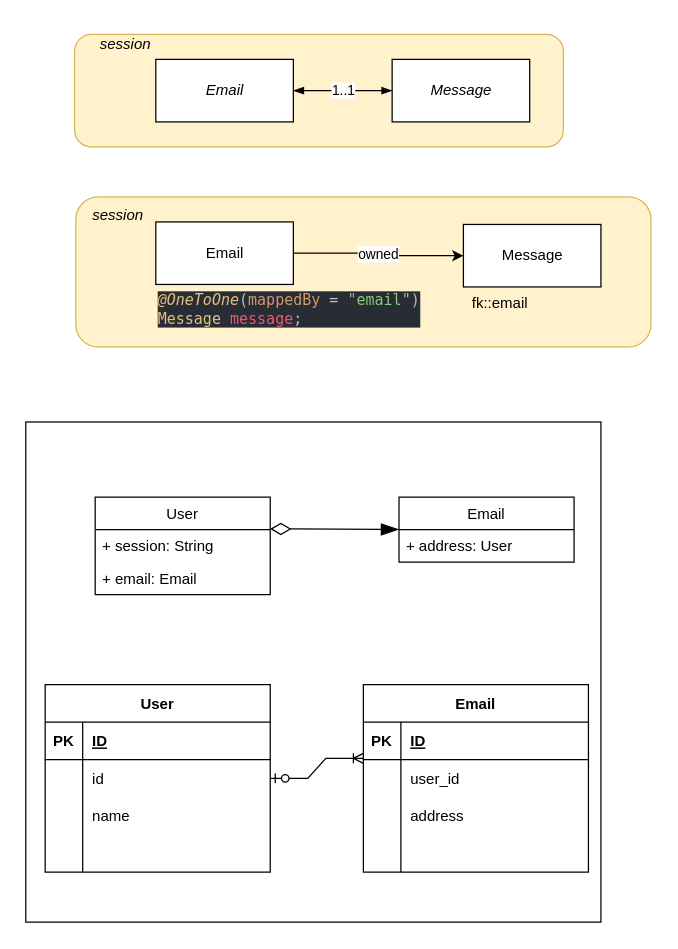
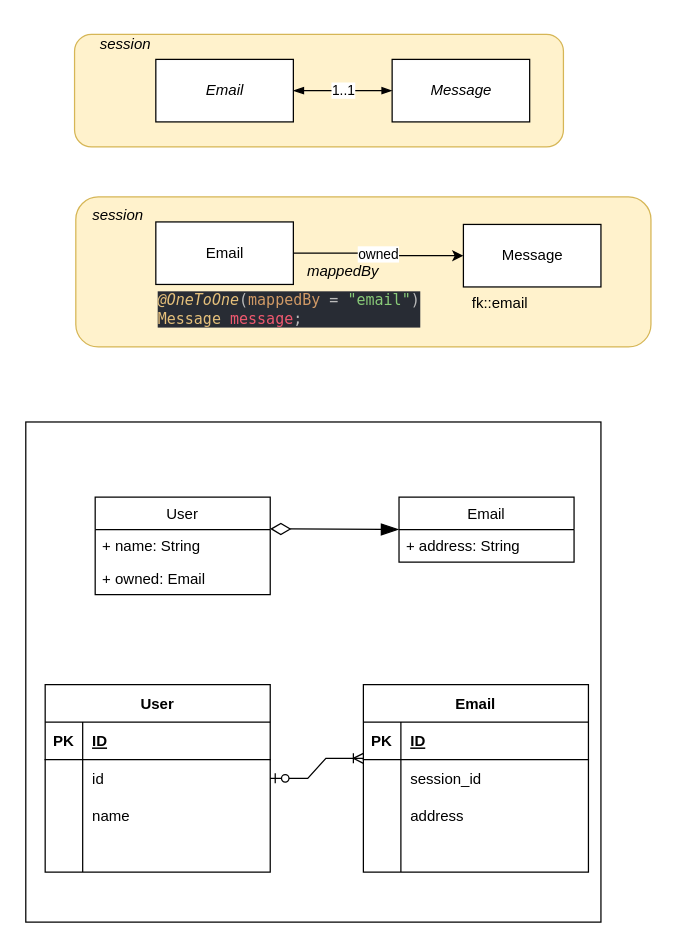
none -> (343, 272)
(164, 546) -> (153, 546)
(463, 546) -> (469, 546)
(147, 579) -> (151, 579)
(437, 779) -> (448, 779)
